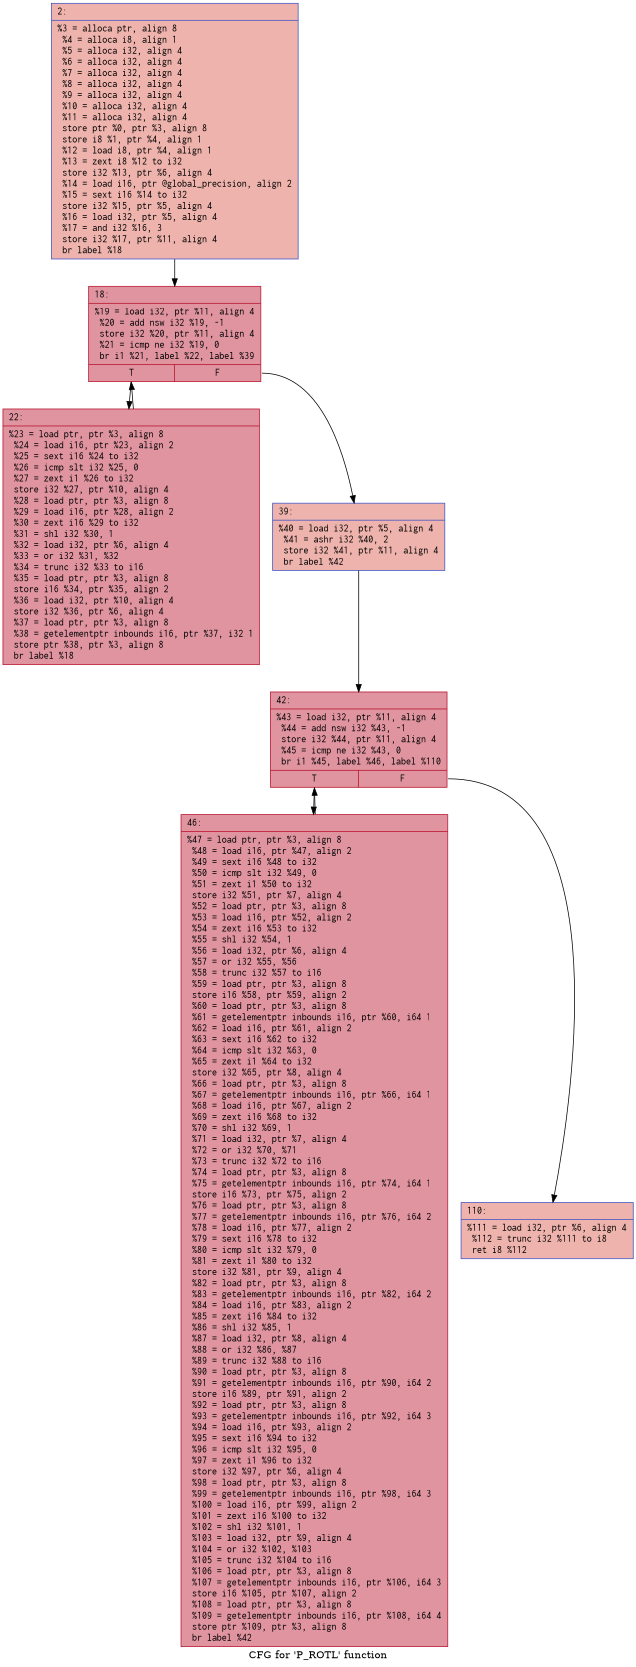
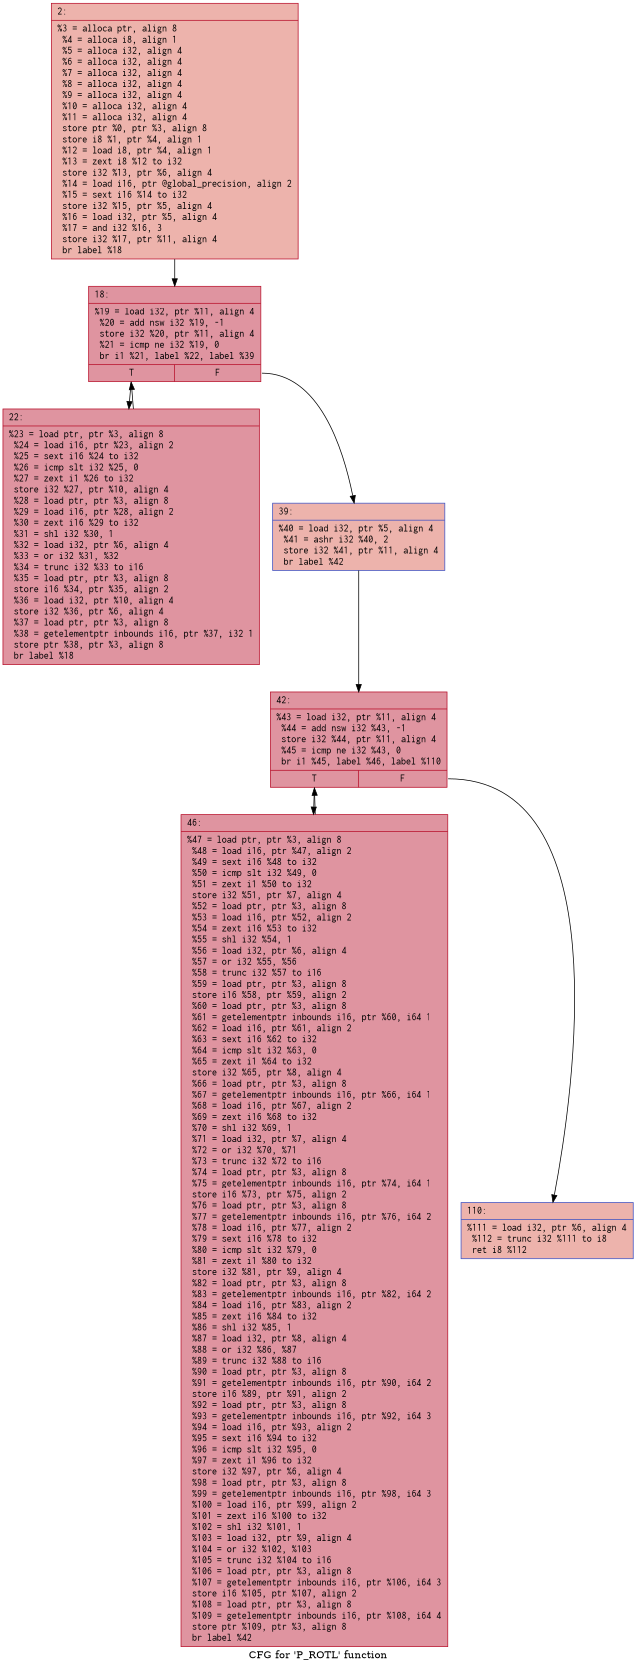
(175, 131) -> (175, 131)
